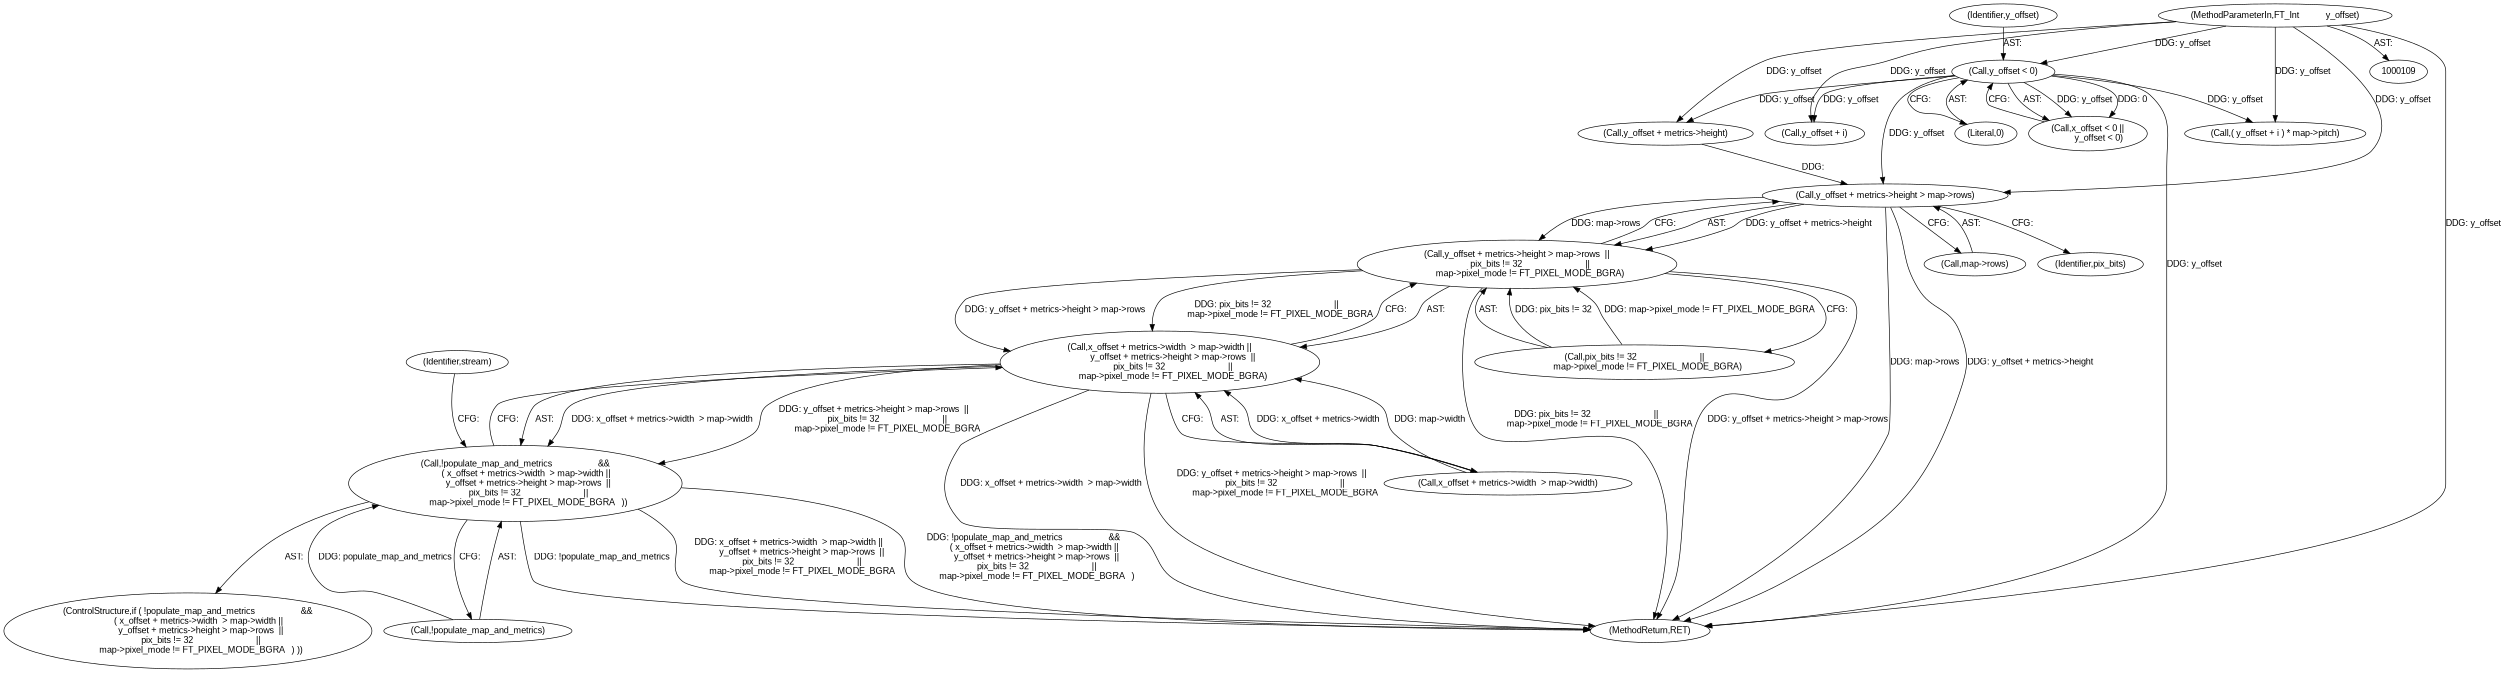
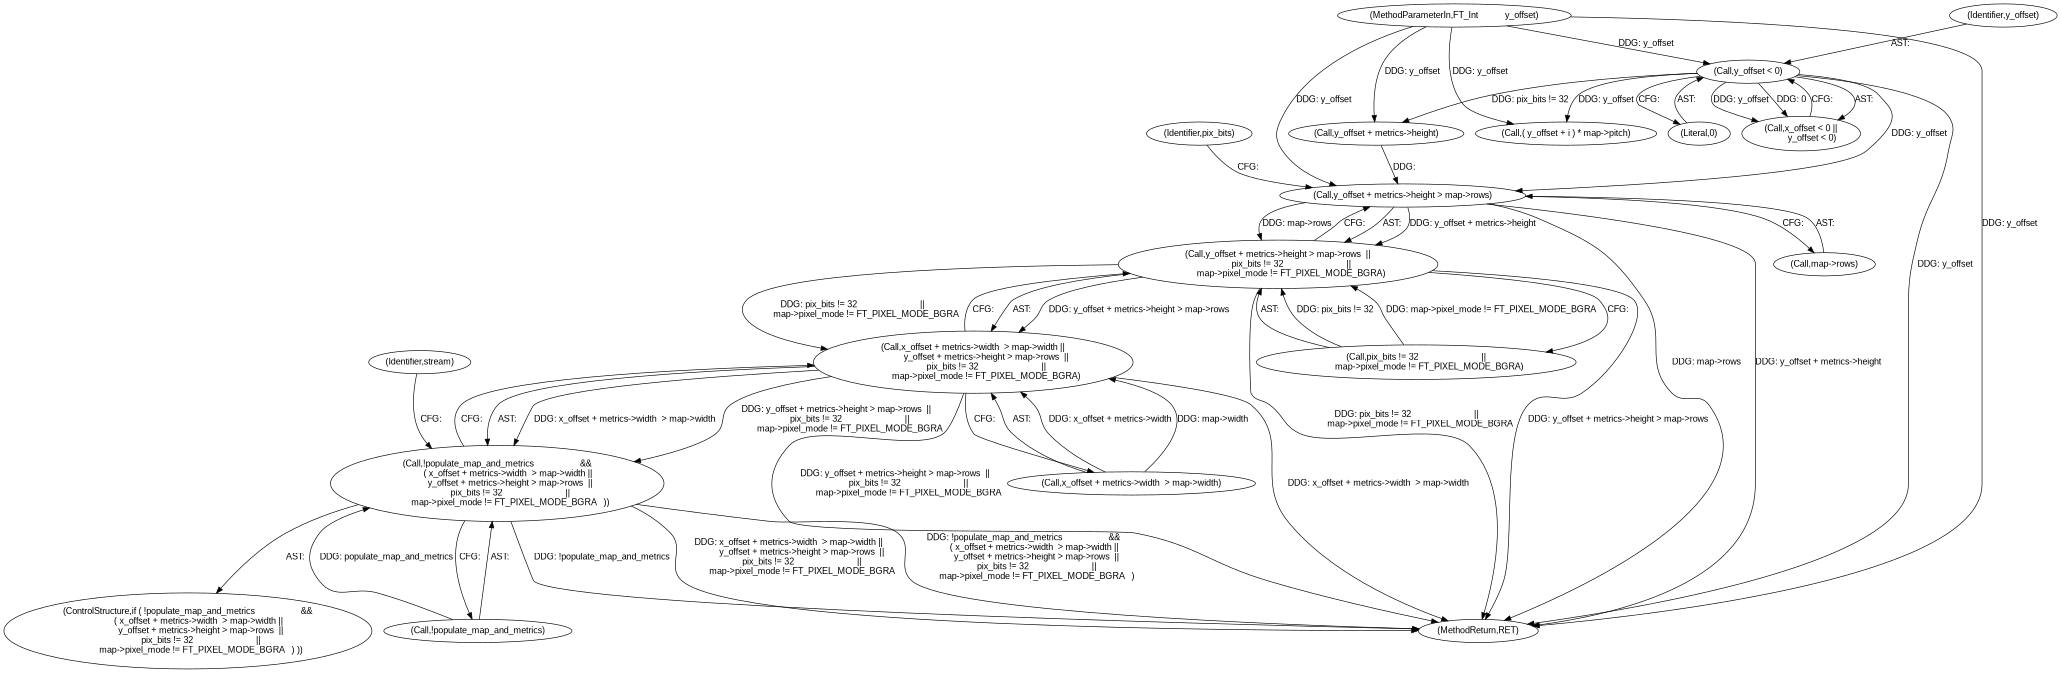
(2399, 72) -> none
(1787, 100) -> (1530, 100)
(1815, 134) -> none
(2002, 225) -> (1251, 177)
